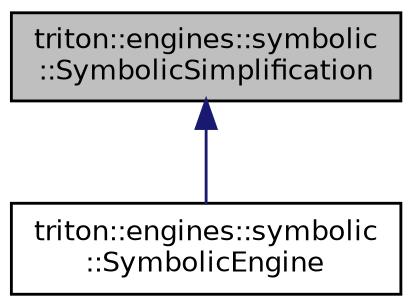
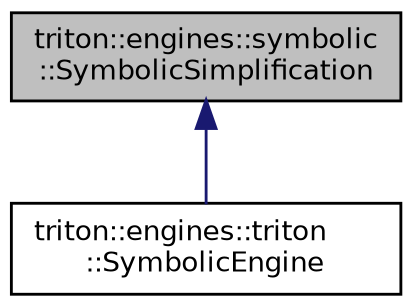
(206, 249) -> (206, 249)
